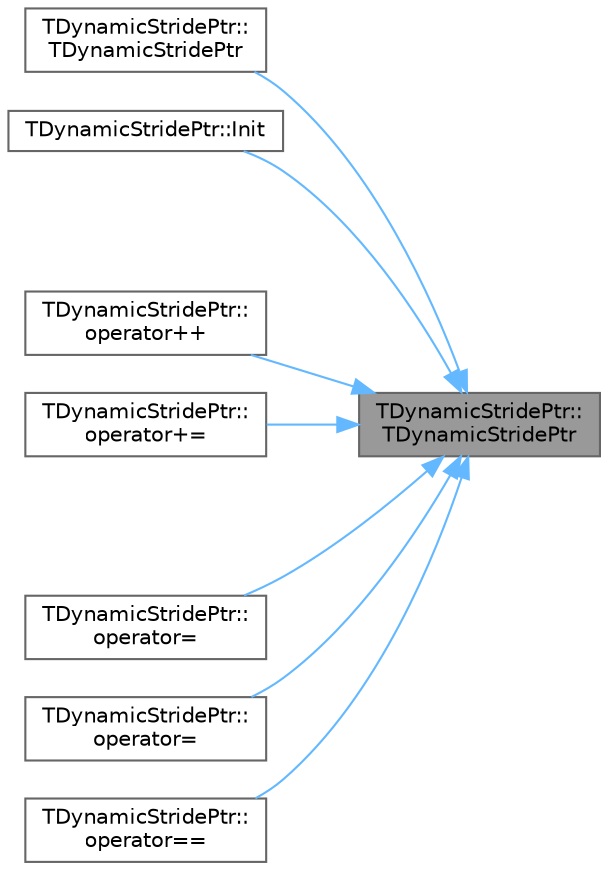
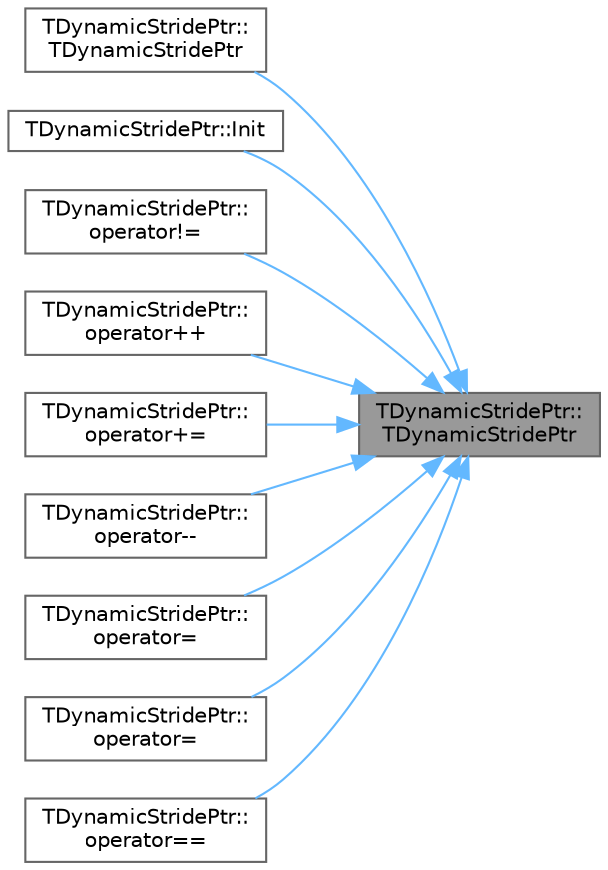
none -> (146, 222)
none -> (146, 526)
